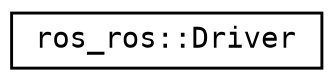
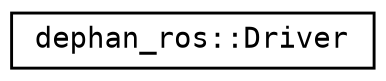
(167, 41) -> (193, 41)
